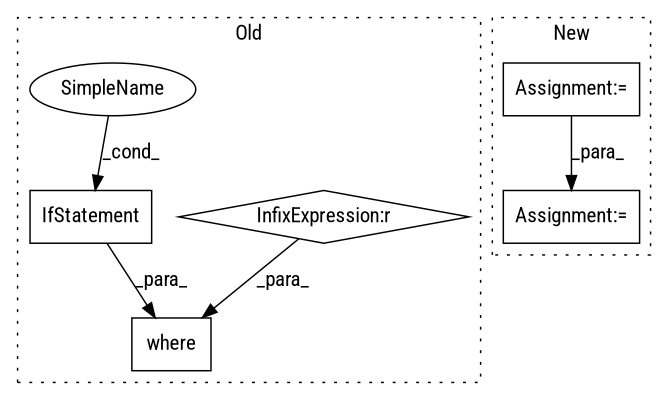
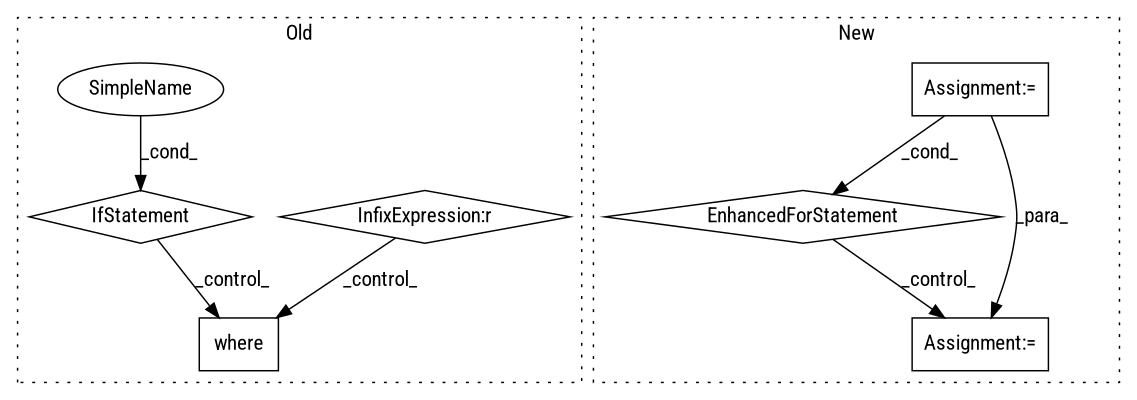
(91, 217) -> (141, 217)
none -> (803, 217)
(162, 281) -> (233, 281)
(284, 281) -> (381, 281)
